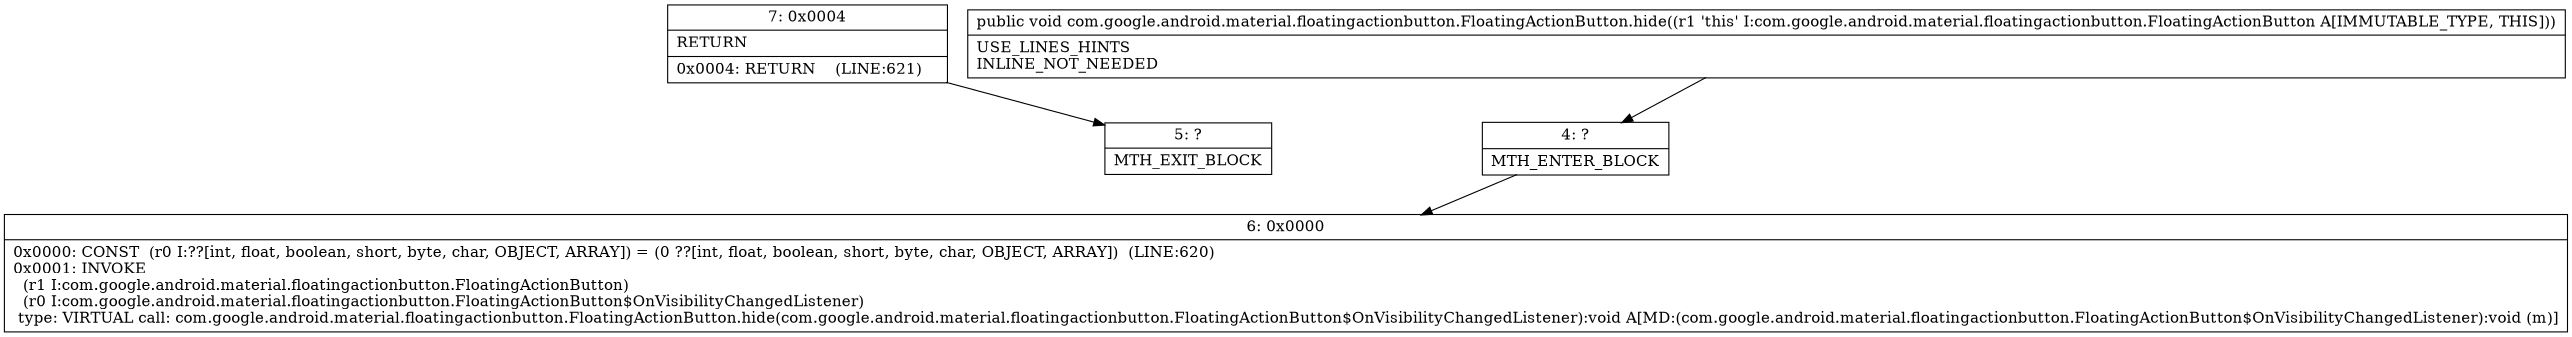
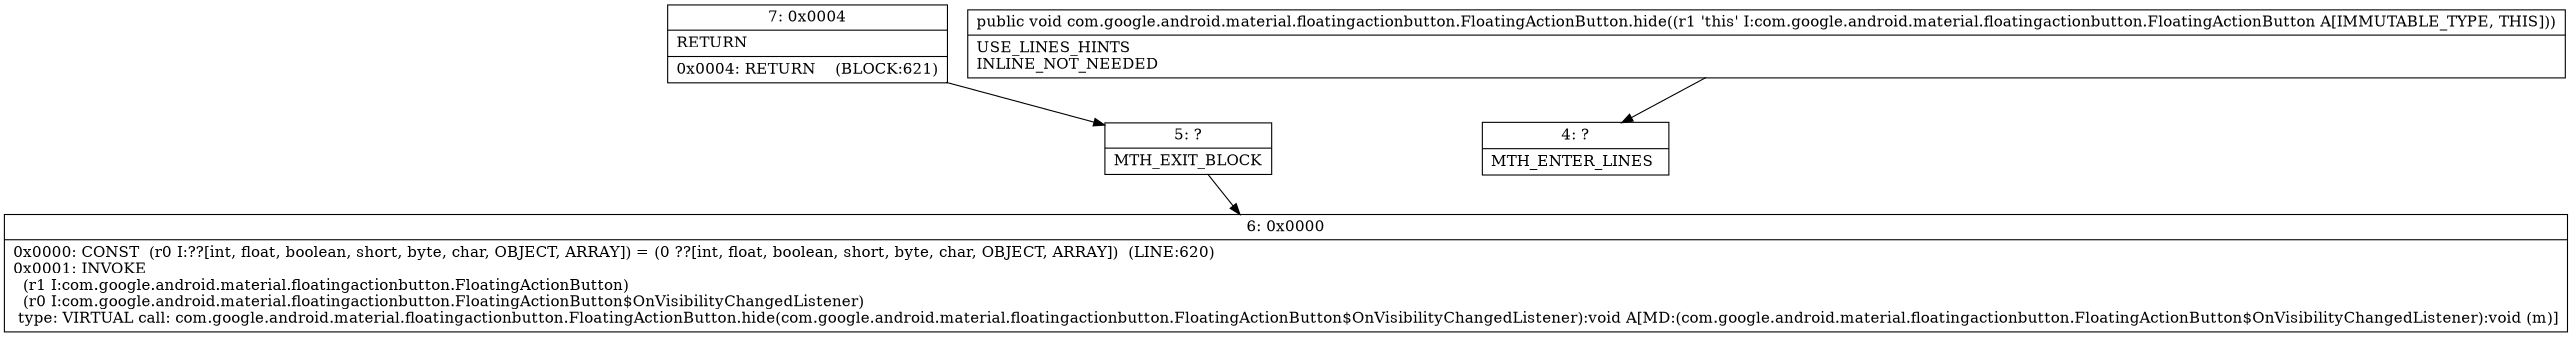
(799, 69) -> (808, 69)
(1576, 161) -> (1572, 161)
(1474, 193) -> (1220, 190)
